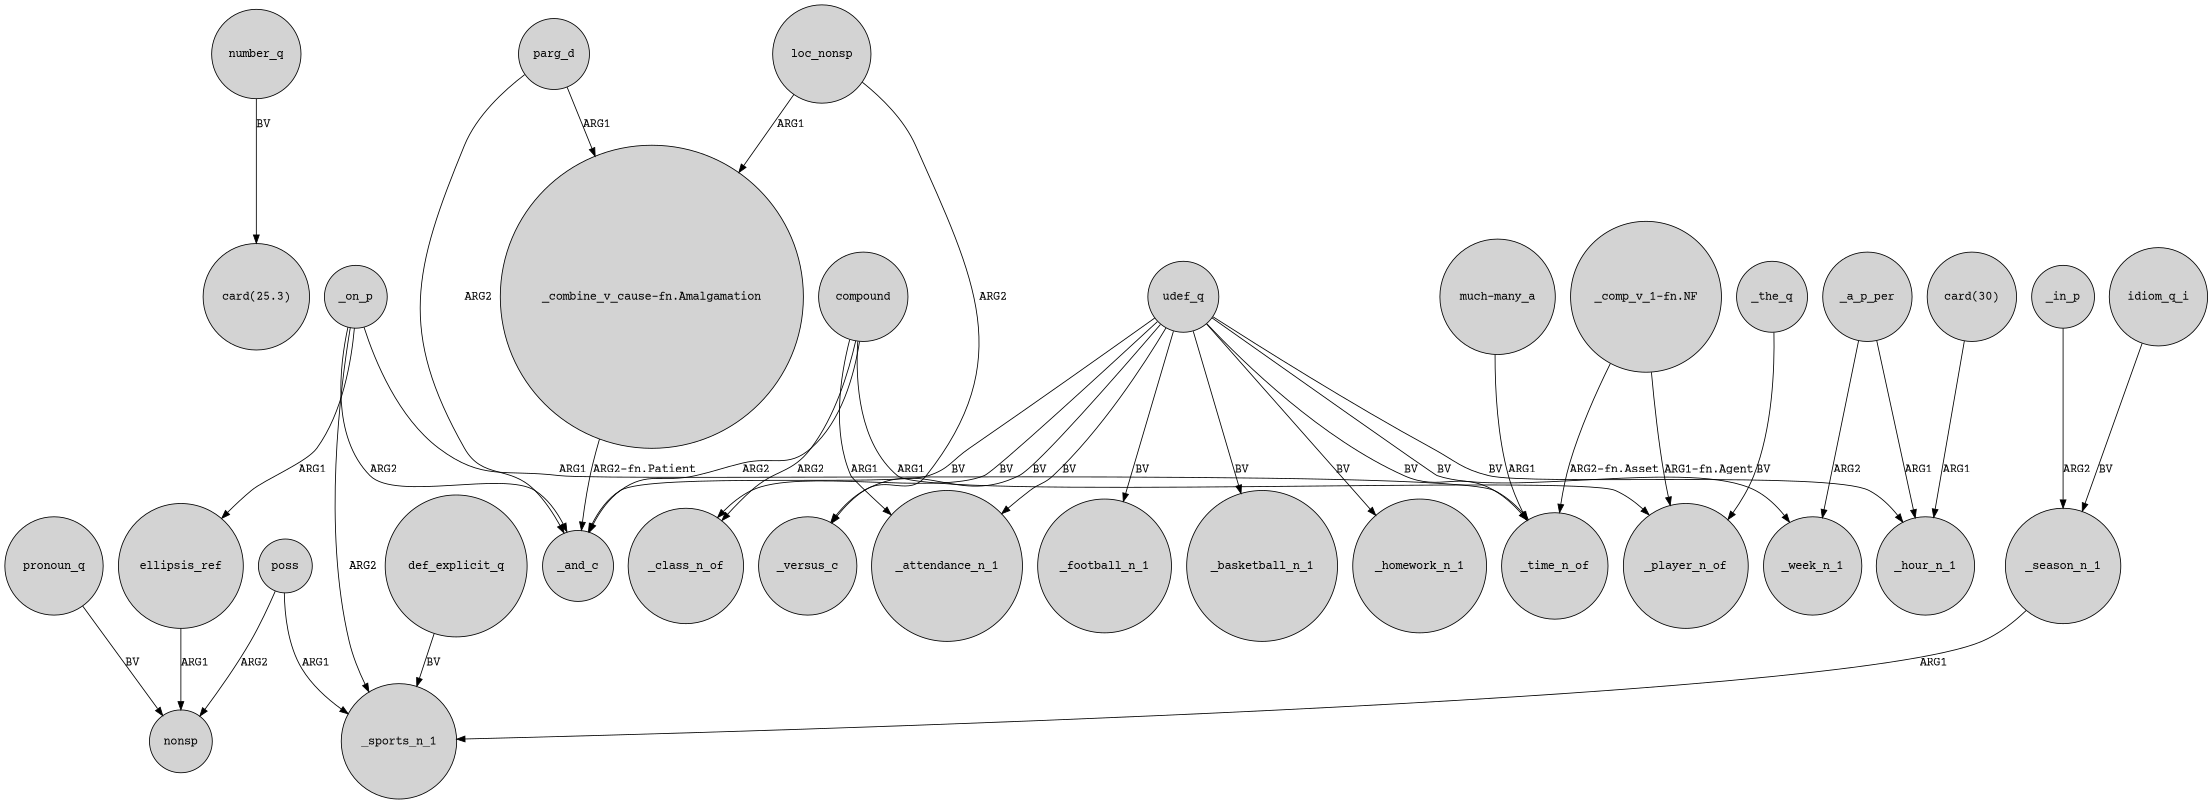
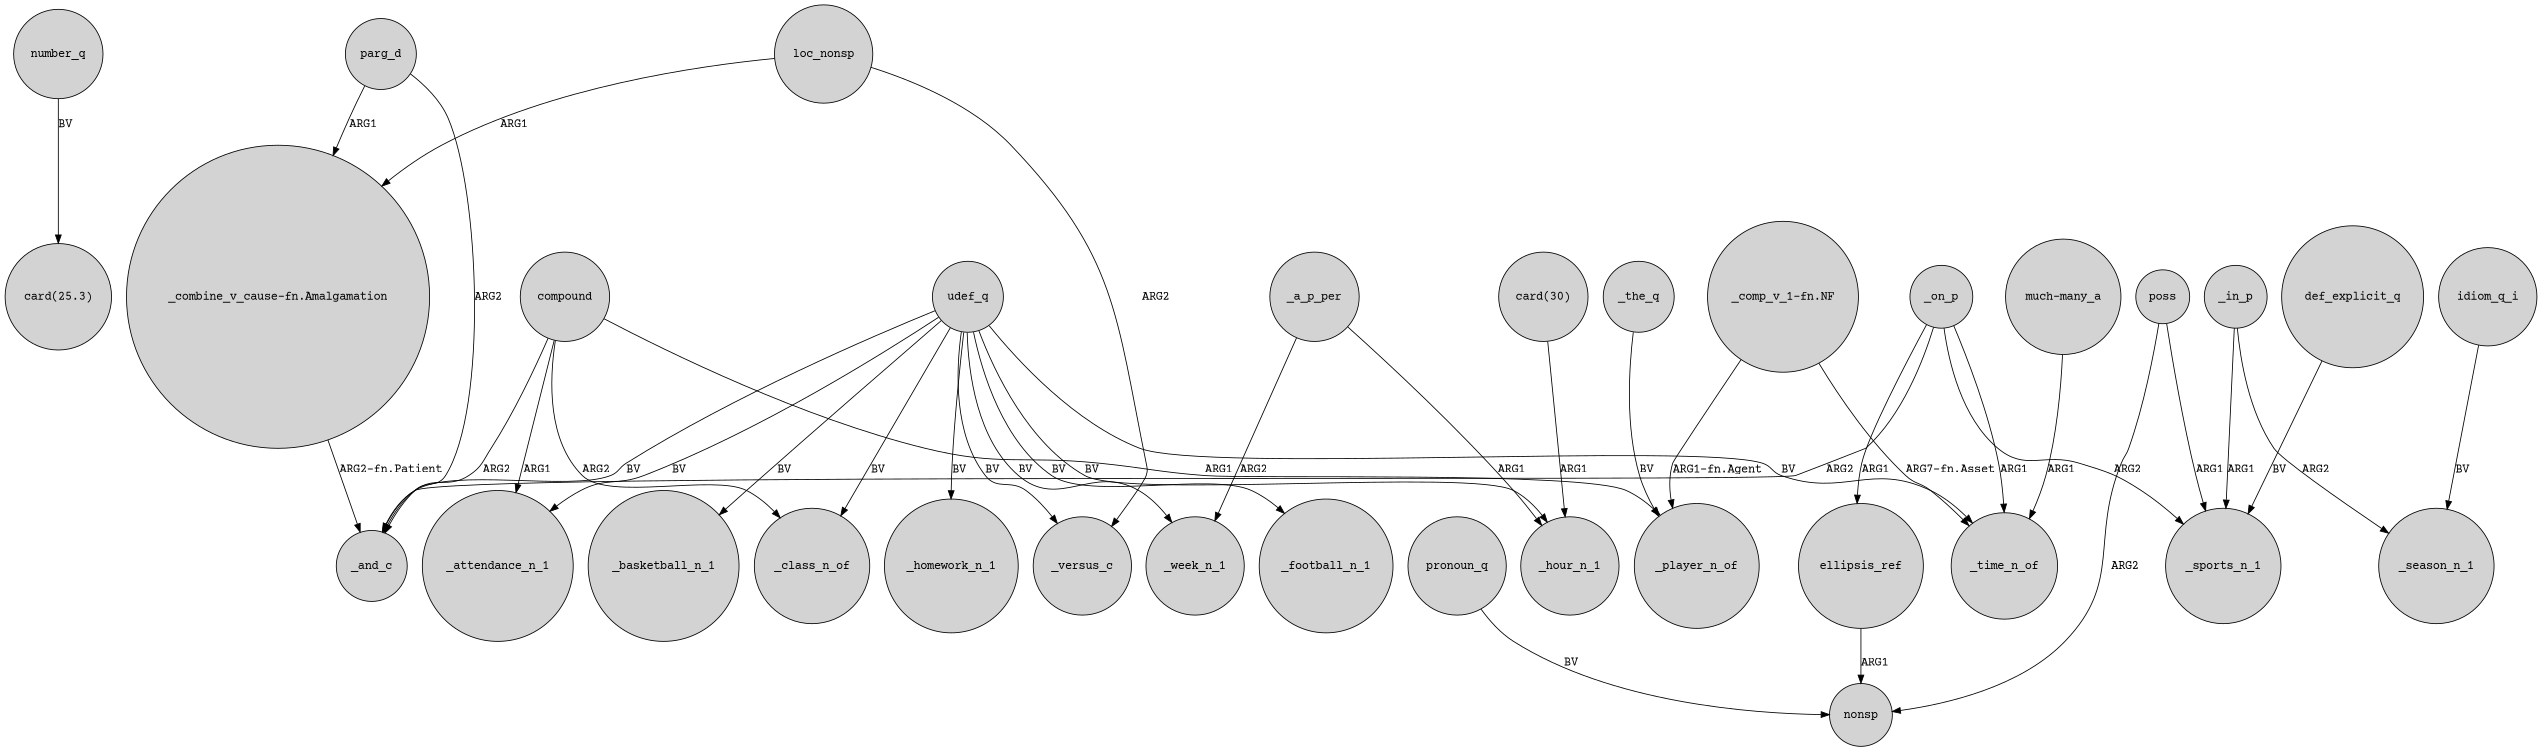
(1614, 469) -> (1950, 469)
(1252, 711) -> (2230, 414)
